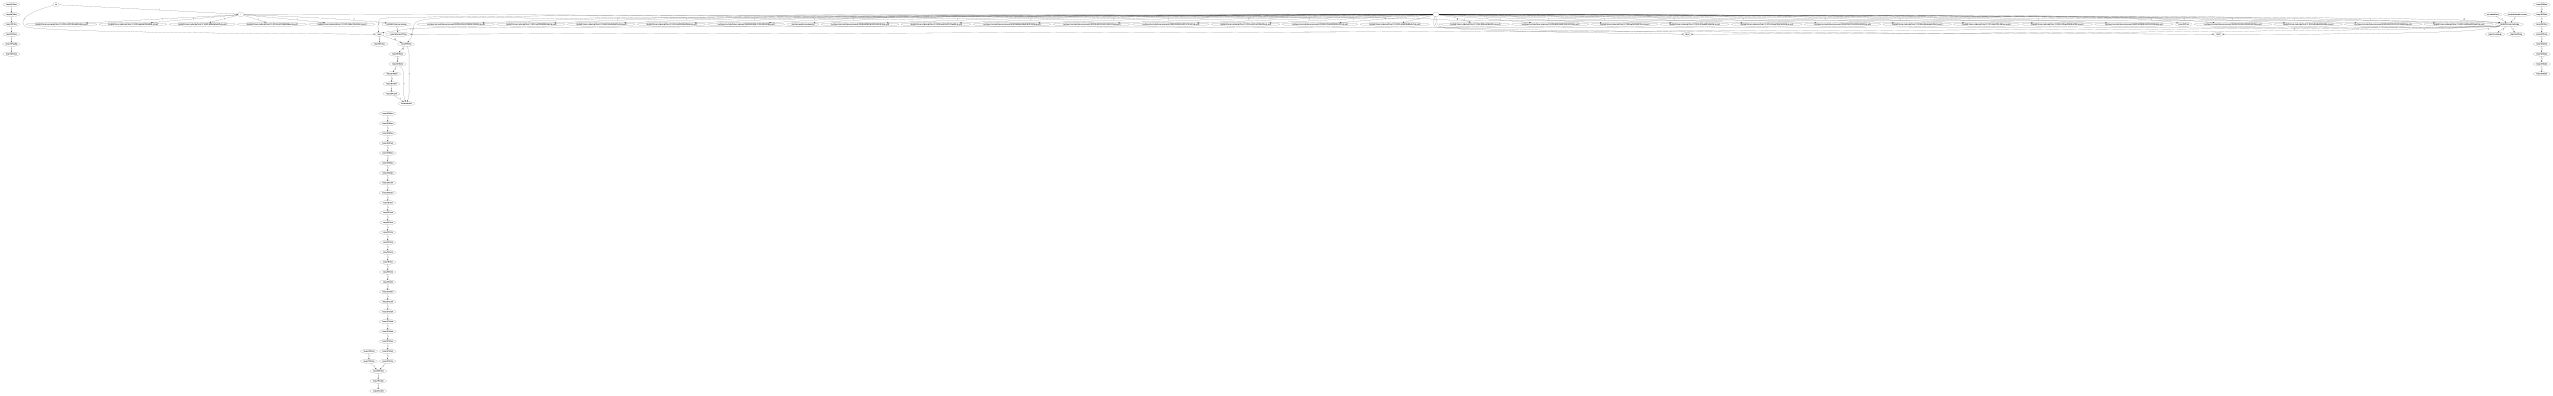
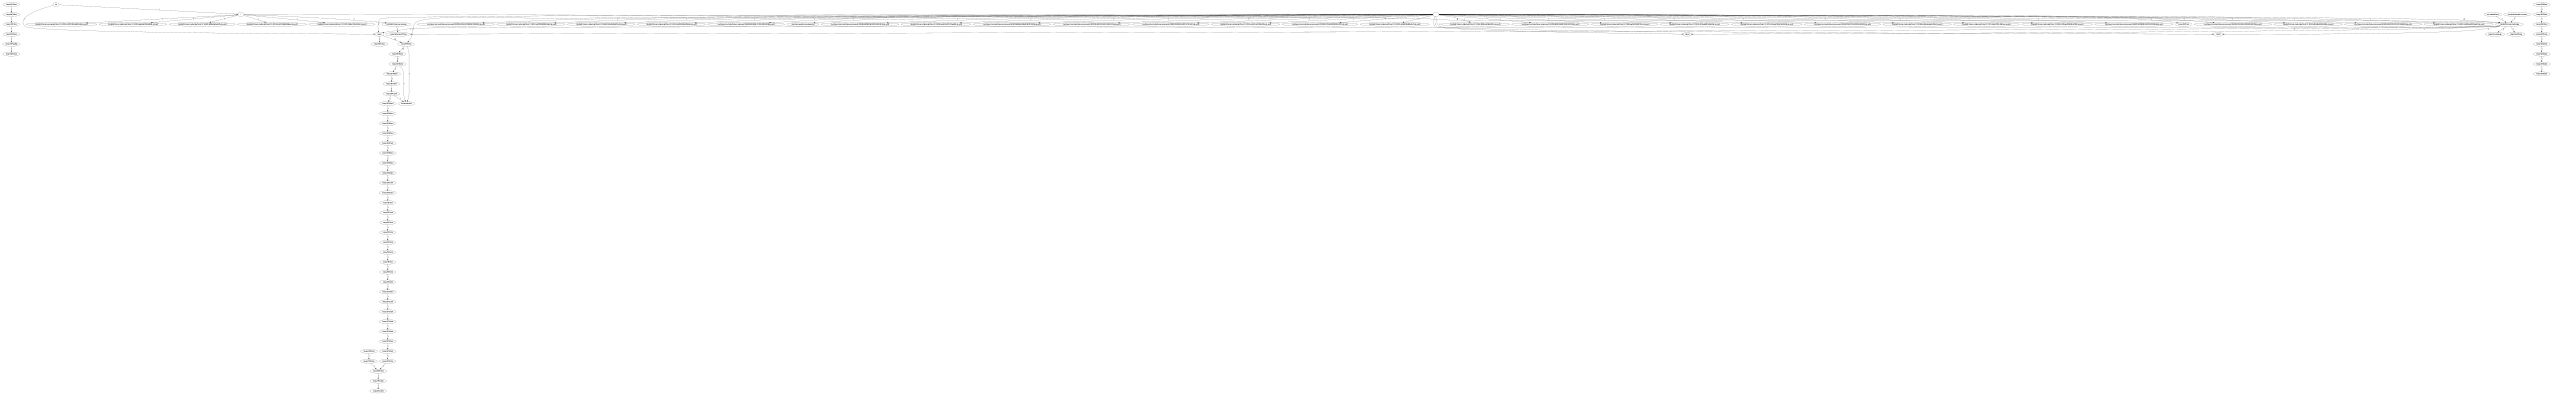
none -> (388, 104)
